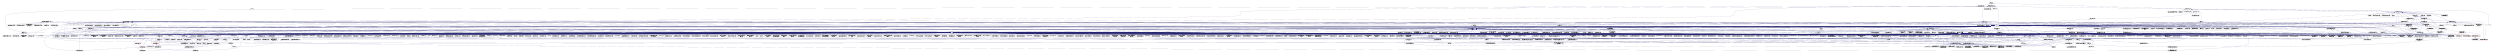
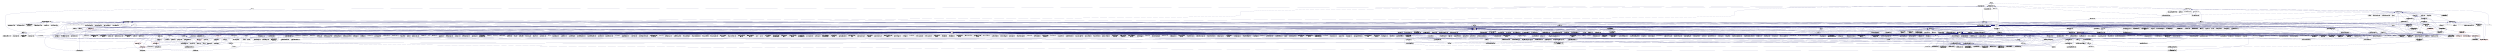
none -> (2166, 16)
